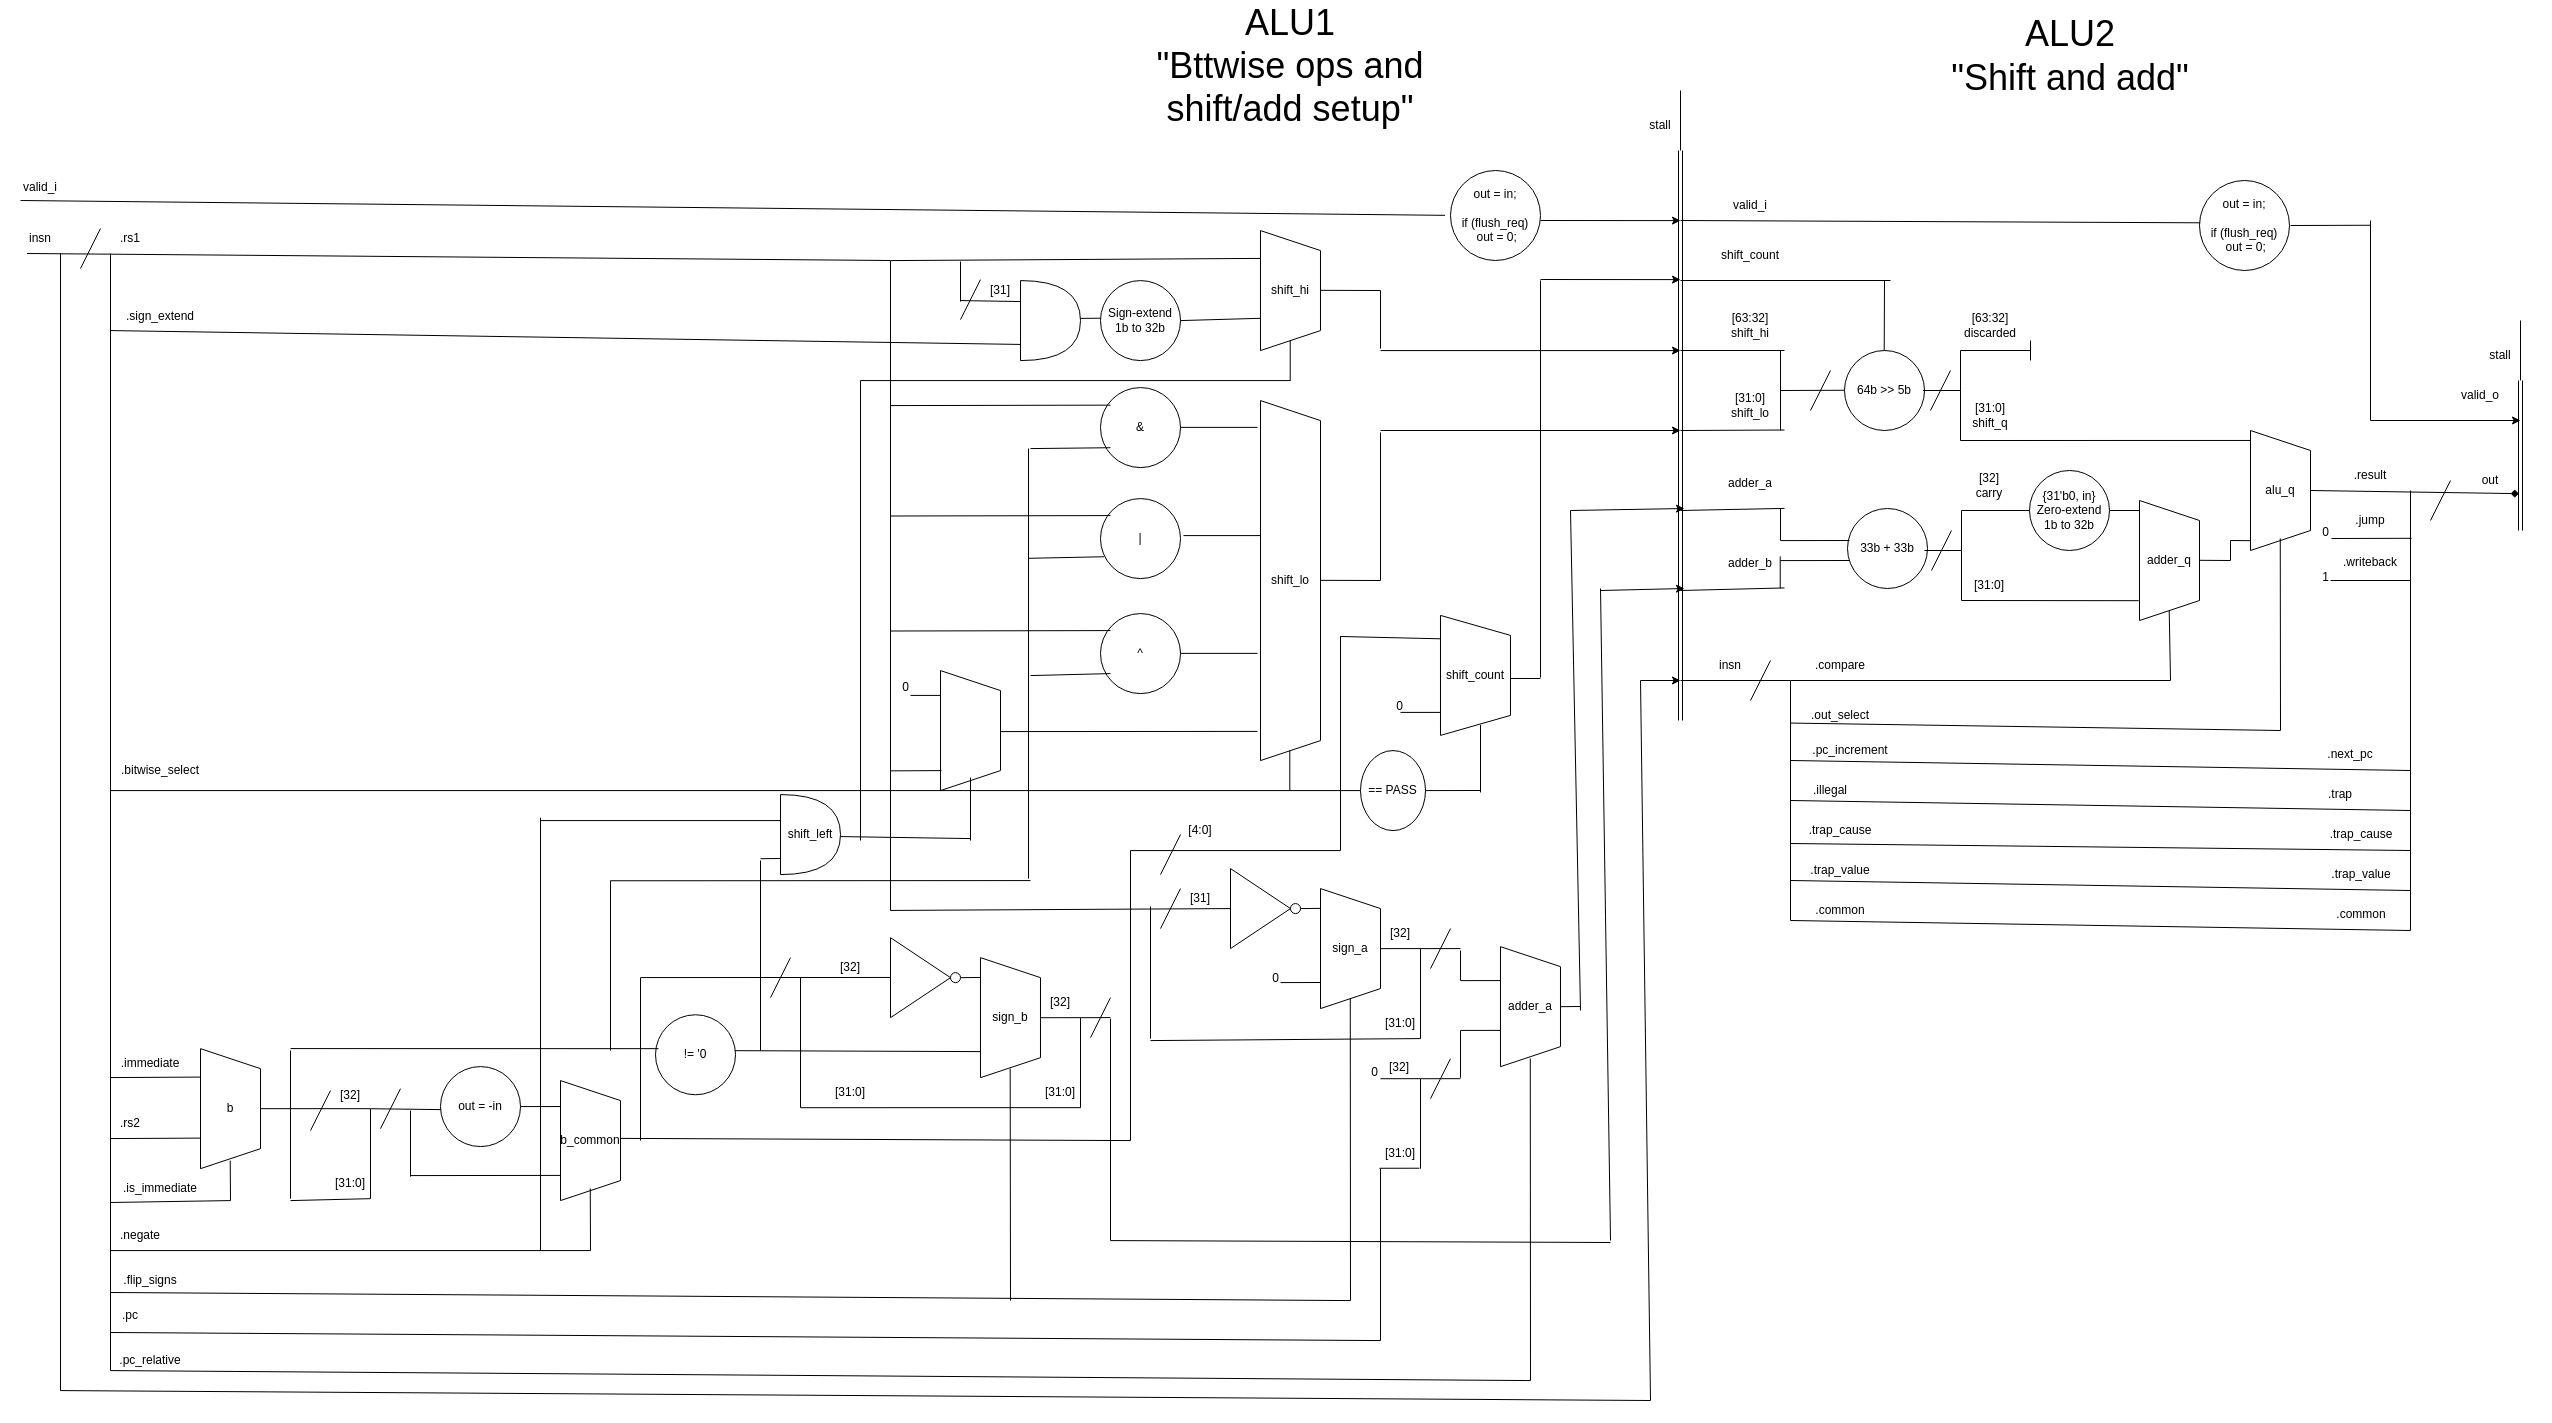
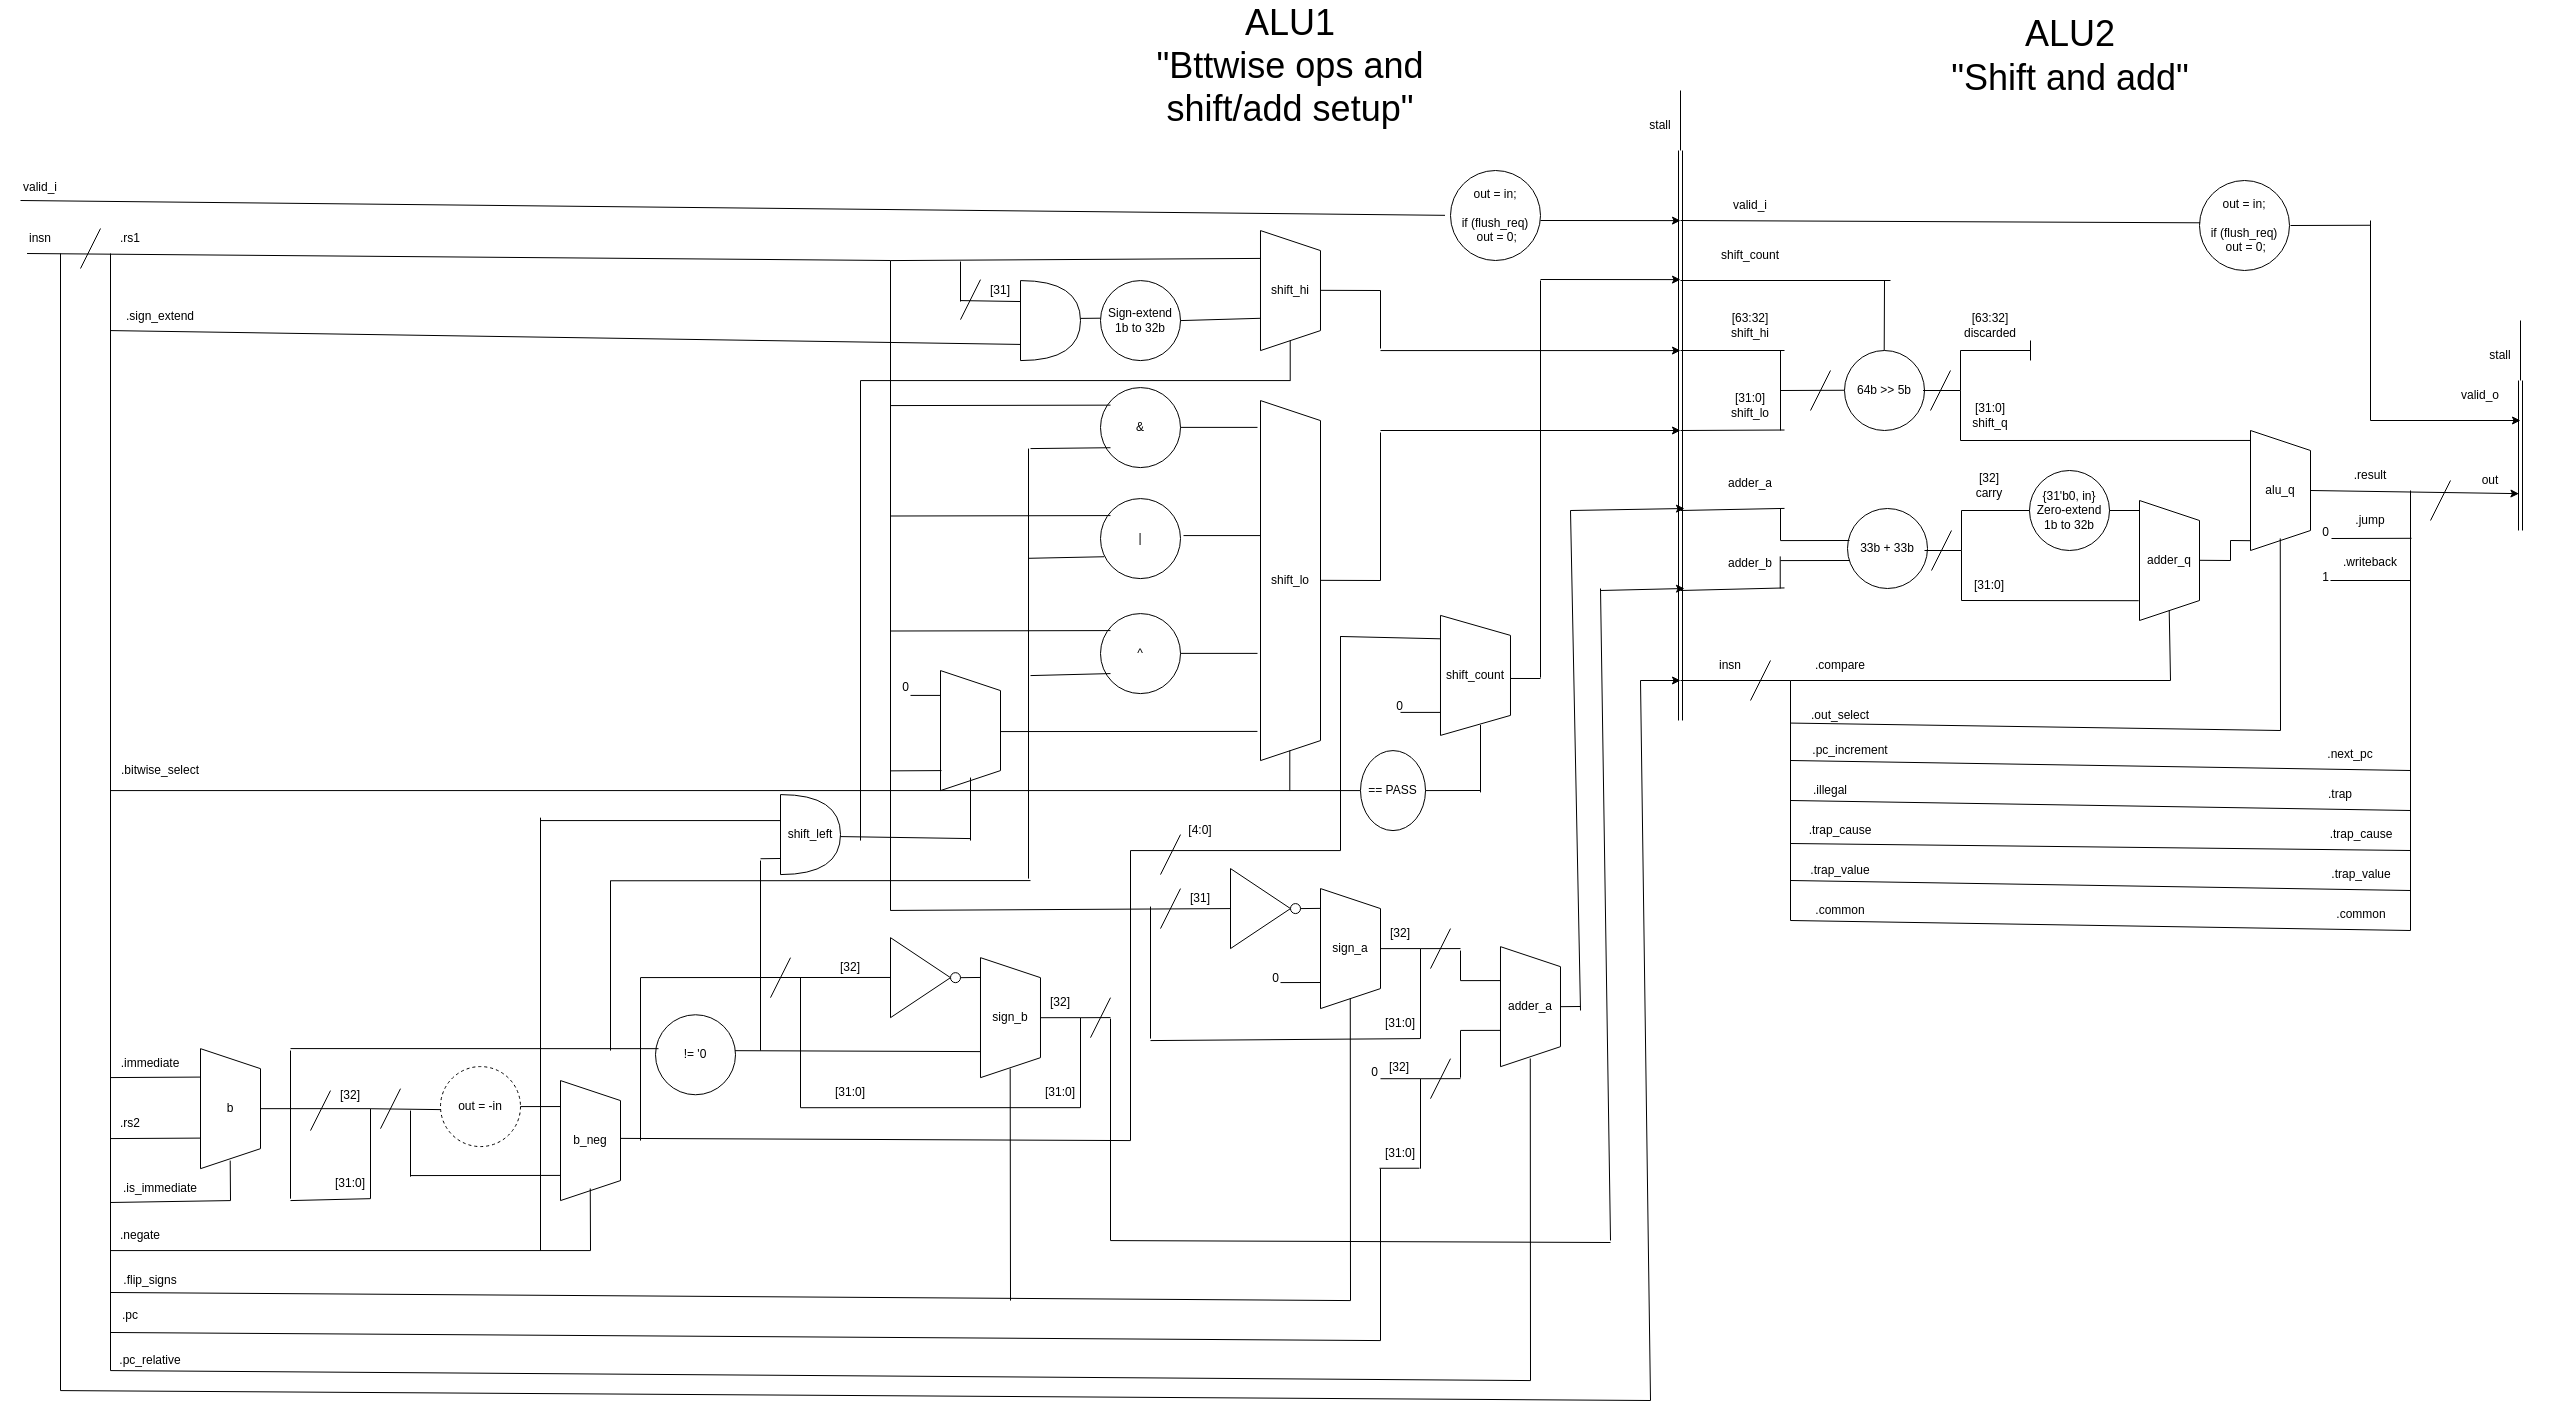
(2510, 494) -> (2511, 494)
(481, 1107) -> (481, 1107)
(591, 1141) -> (591, 1141)
